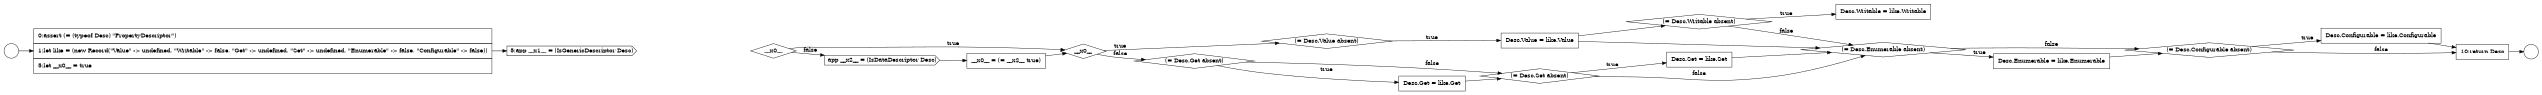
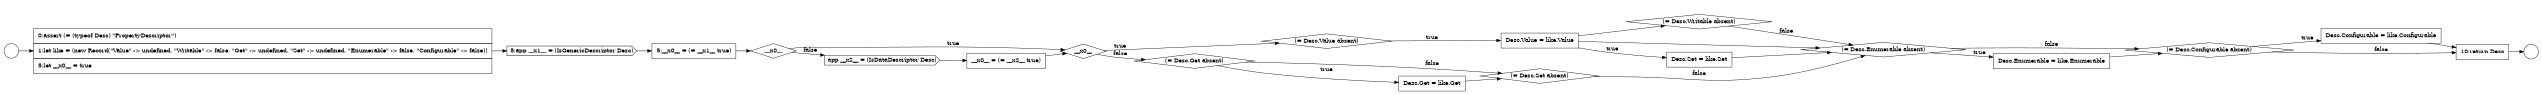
(1883, 12) -> none
none -> (694, 51)
(1617, 68) -> (1620, 54)
